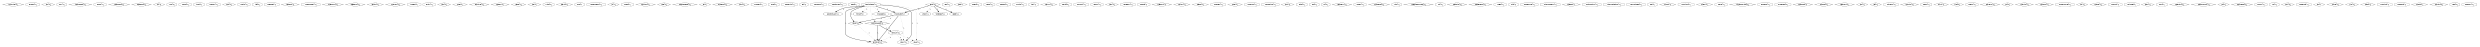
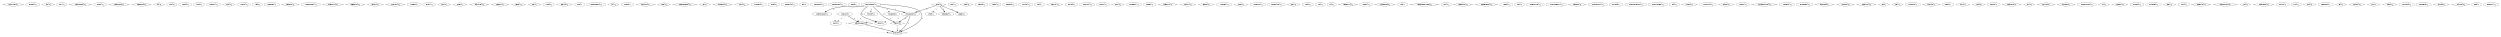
none -> (1616, 5)
(885, 28) -> (852, 19)
